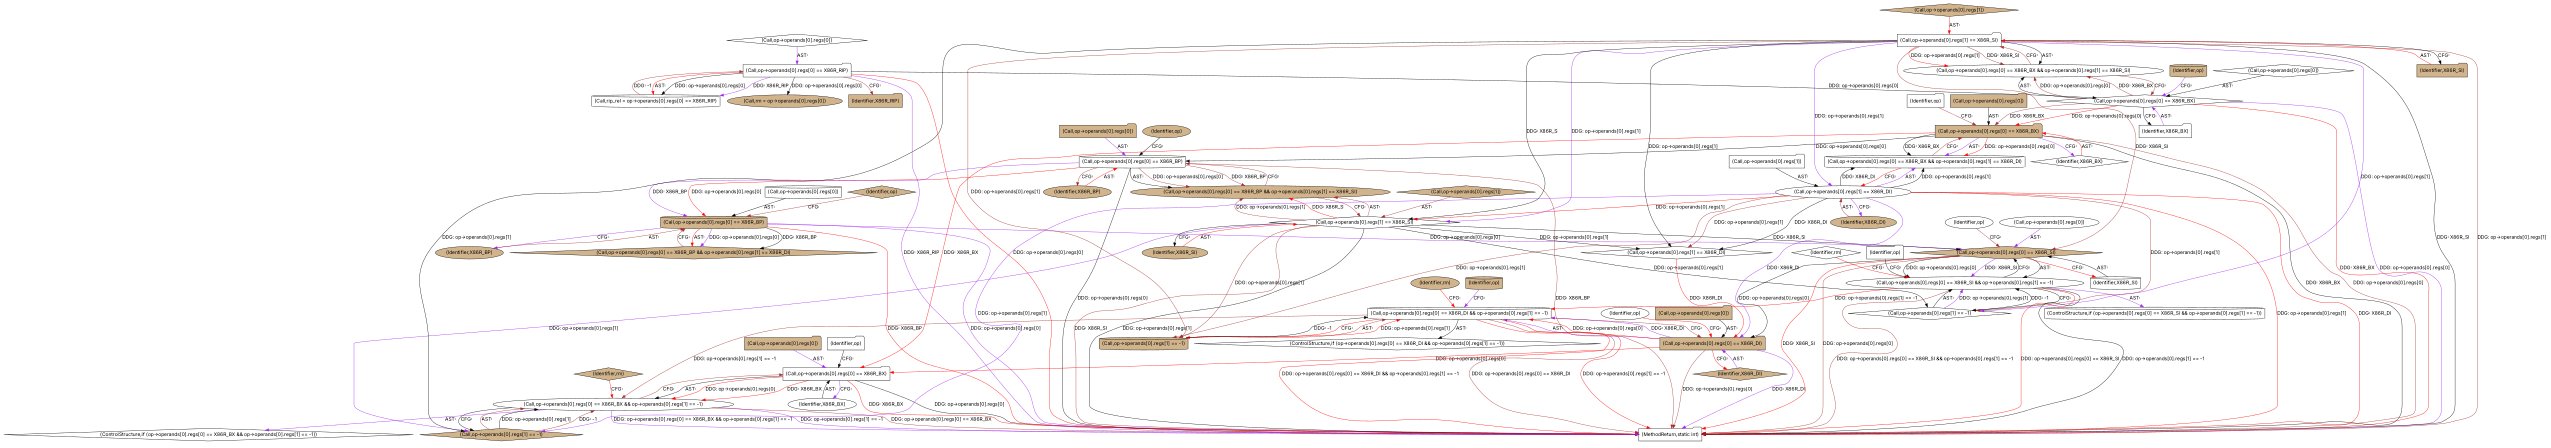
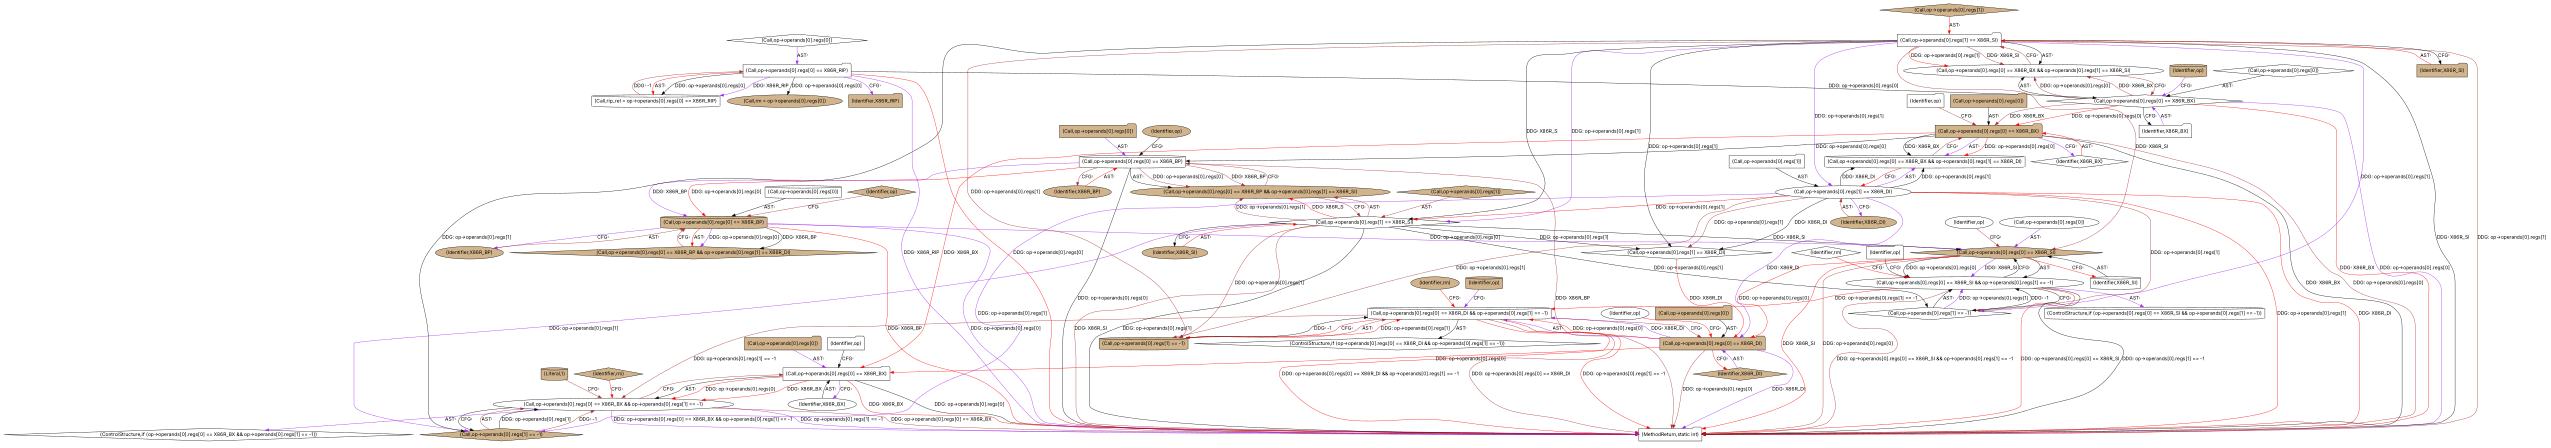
(859, 81) -> (859, 81)
(1812, 265) -> (1812, 265)
none -> (554, 374)
